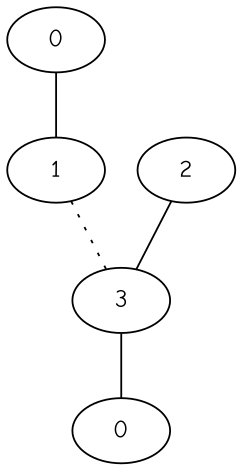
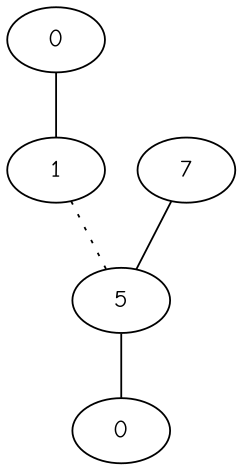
(186, 170) -> (186, 170)
(121, 300) -> (121, 300)
